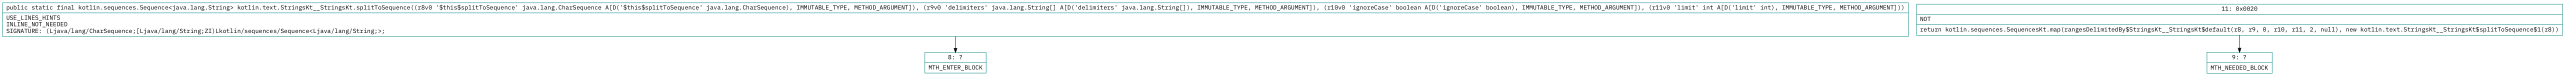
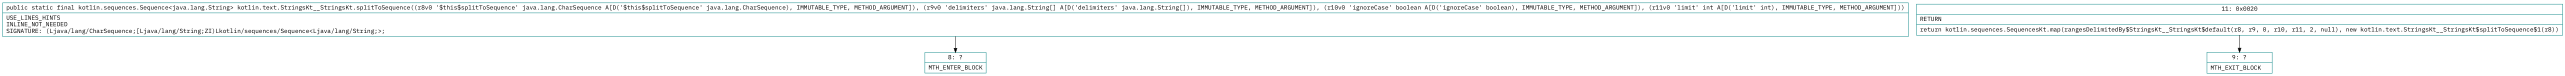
(1925, 19) -> (1931, 19)
(2240, 68) -> (2236, 68)
